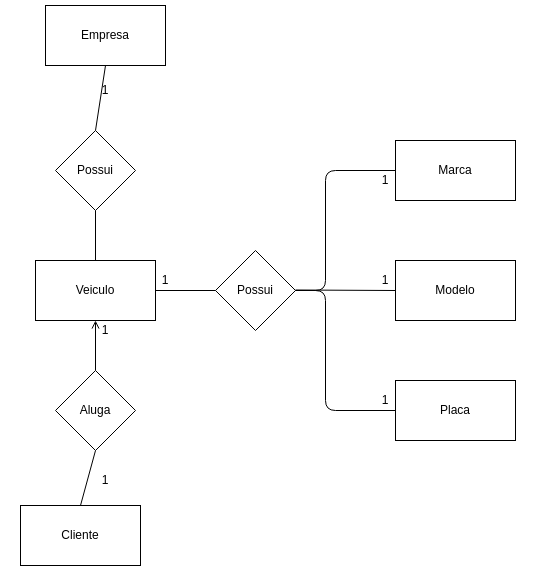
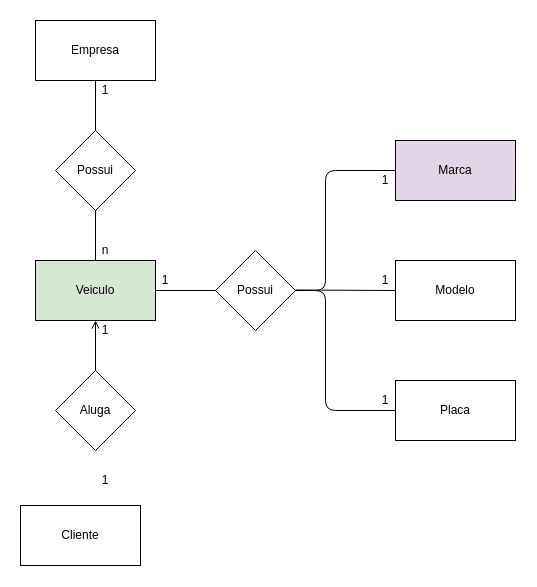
(106, 36) -> (96, 51)
(456, 171) -> (456, 171)
none -> (106, 251)
(96, 291) -> (96, 291)
(88, 478) -> none
